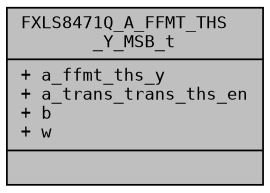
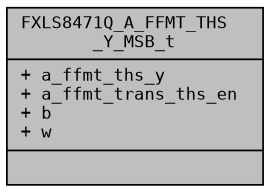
(135, 95) -> (130, 95)
